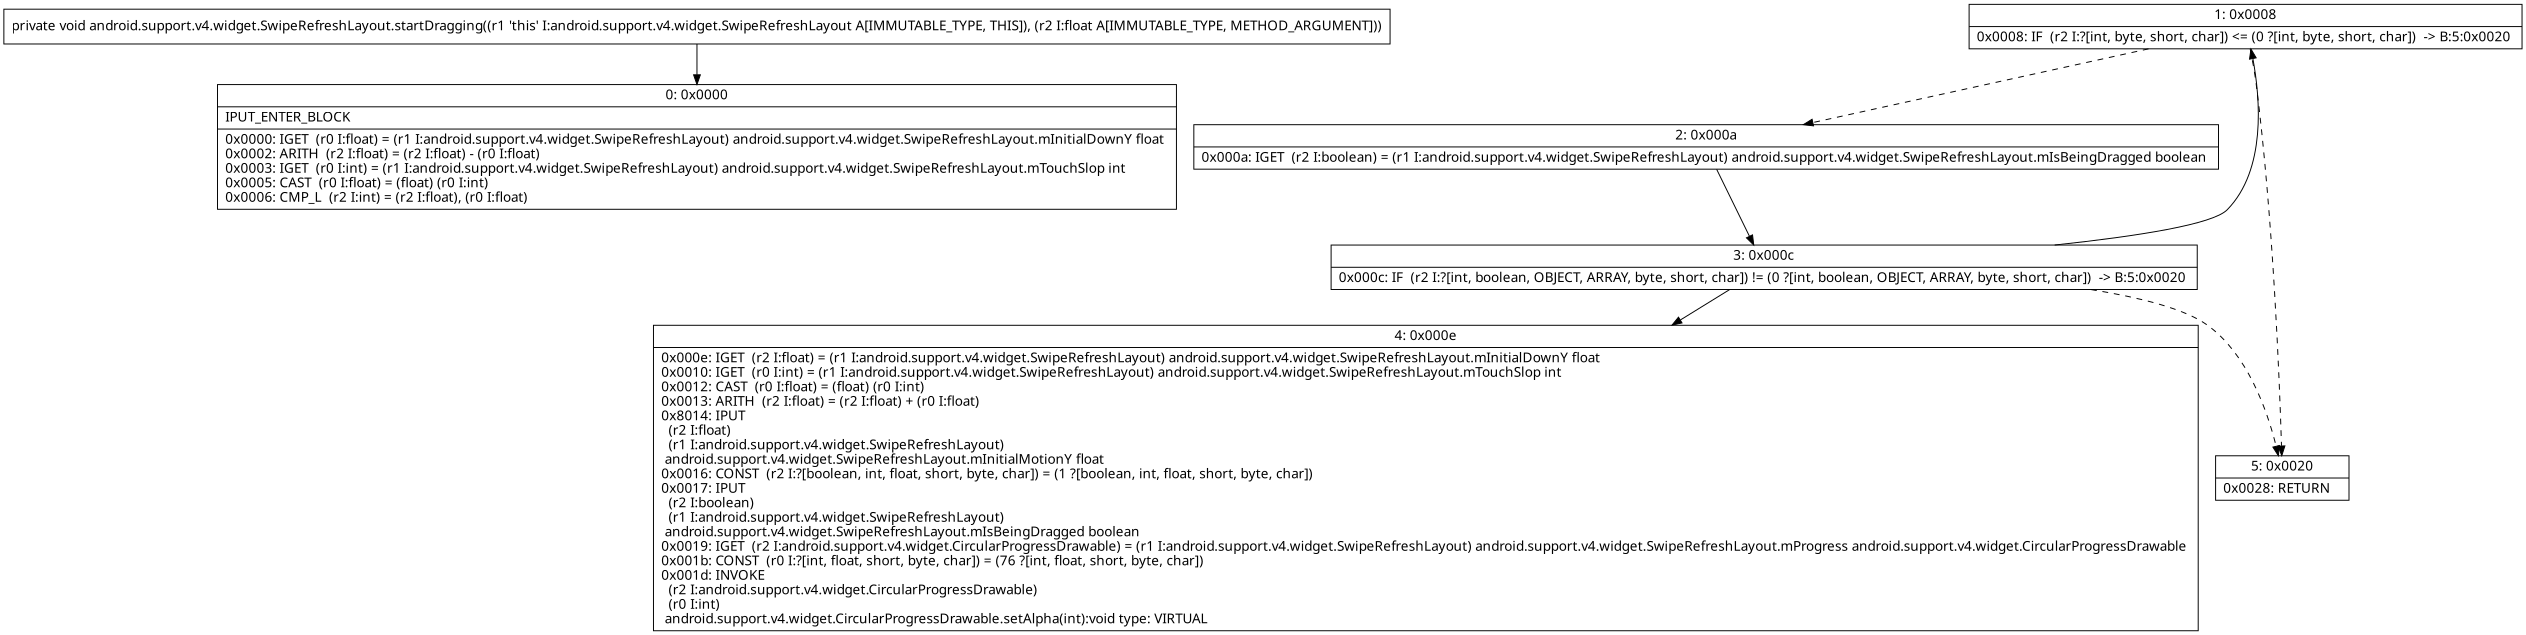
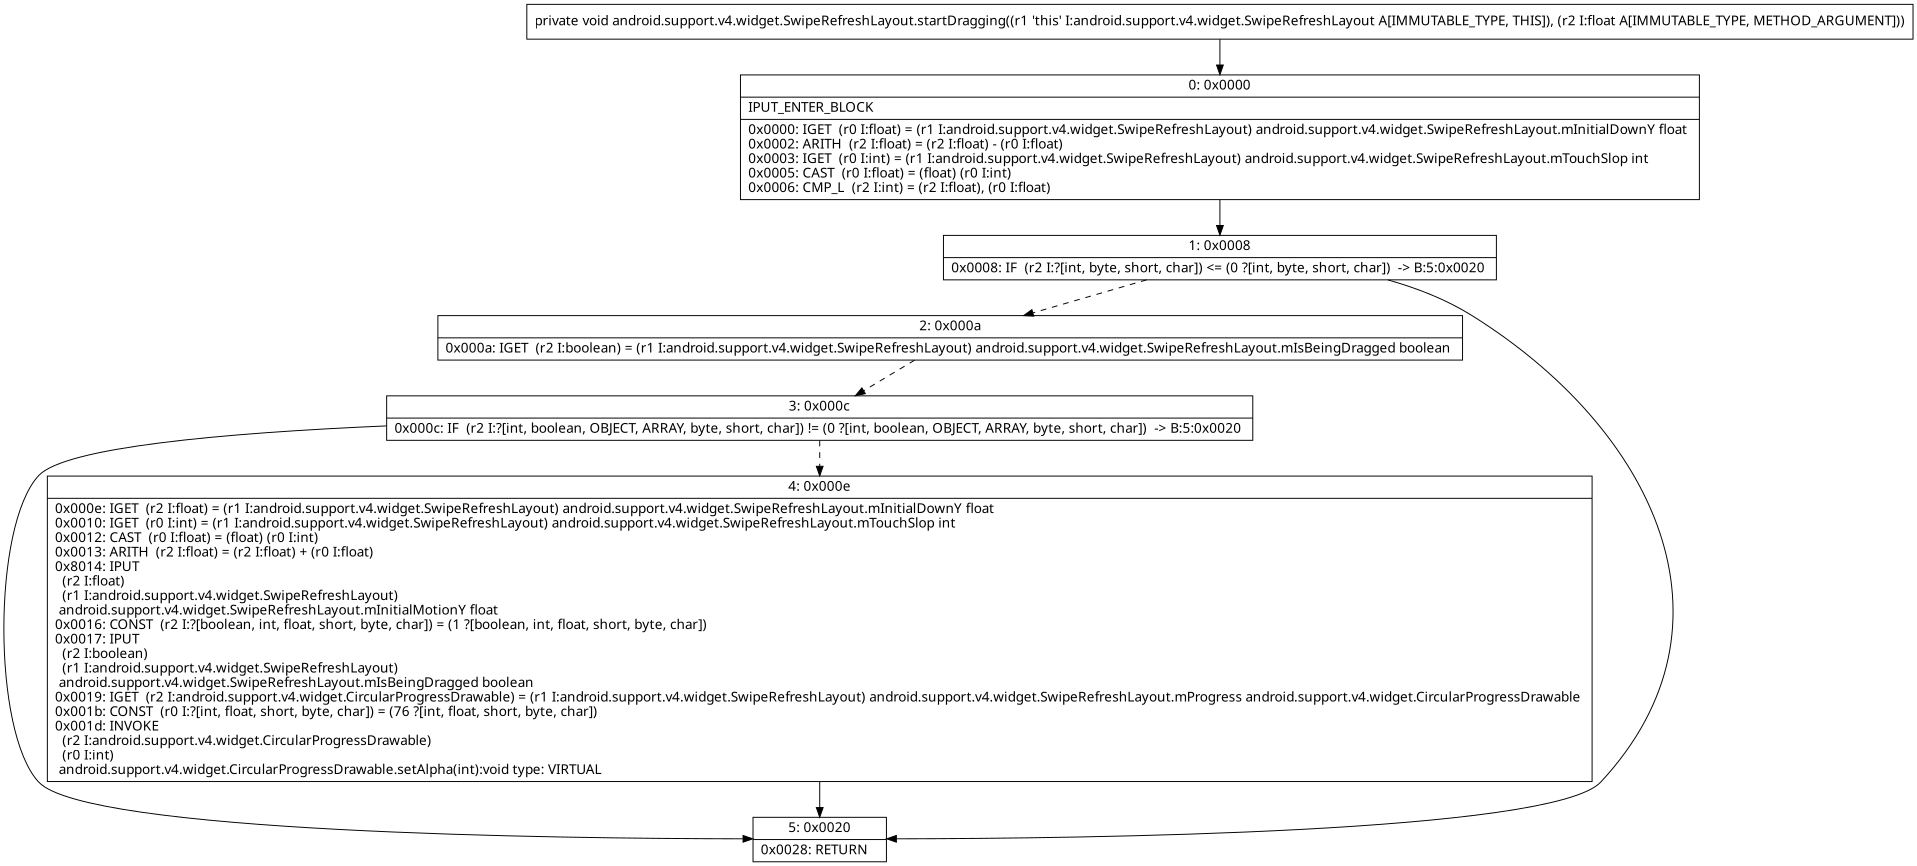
(1733, 203) -> (889, 375)
(2219, 215) -> (1220, 213)
(2272, 247) -> (1575, 794)
(1705, 305) -> (820, 453)
(2215, 331) -> (55, 790)
none -> (820, 795)
